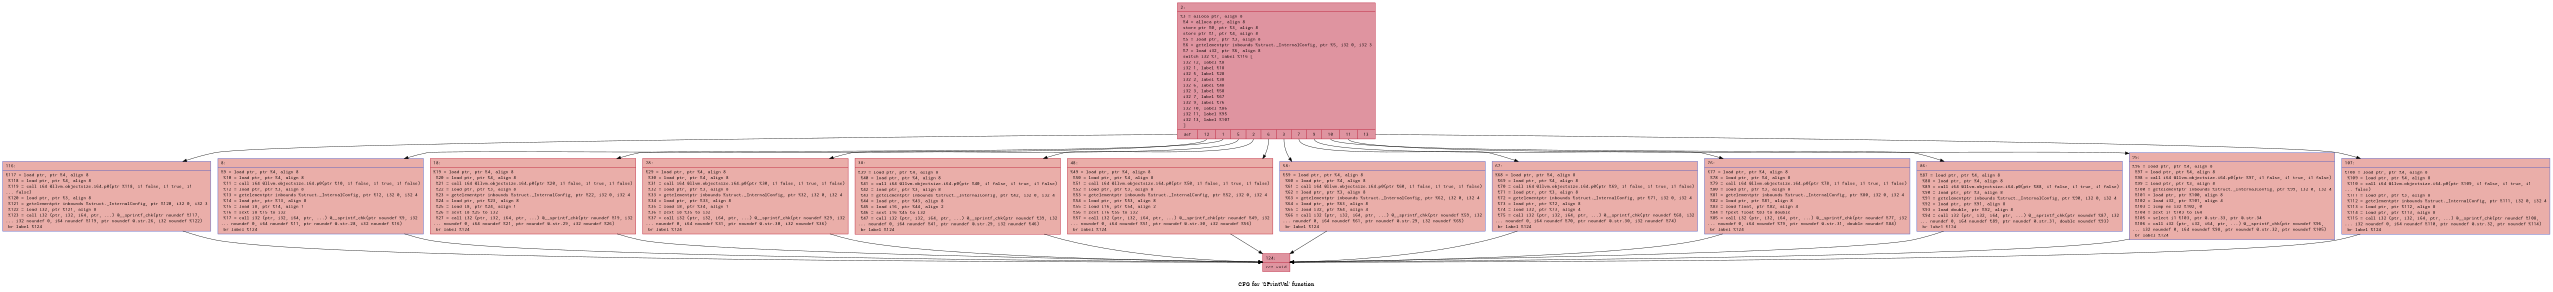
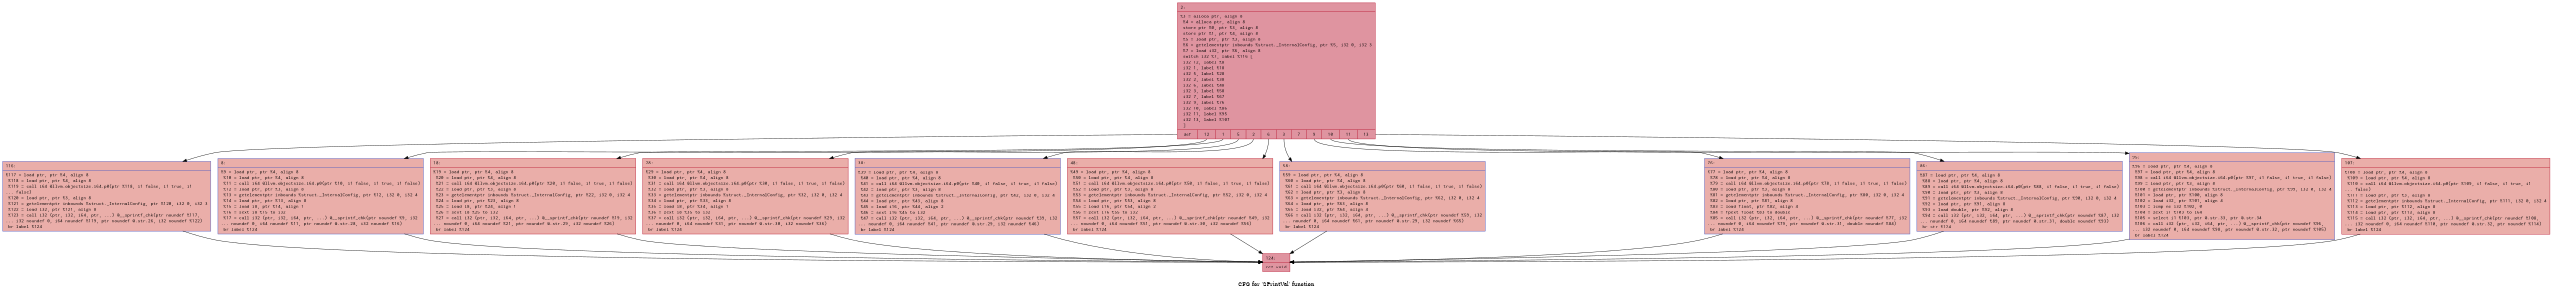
(958, 196) -> (958, 196)
(1595, 196) -> none
(2446, 196) -> (2446, 196)
(1938, 227) -> (1936, 227)
